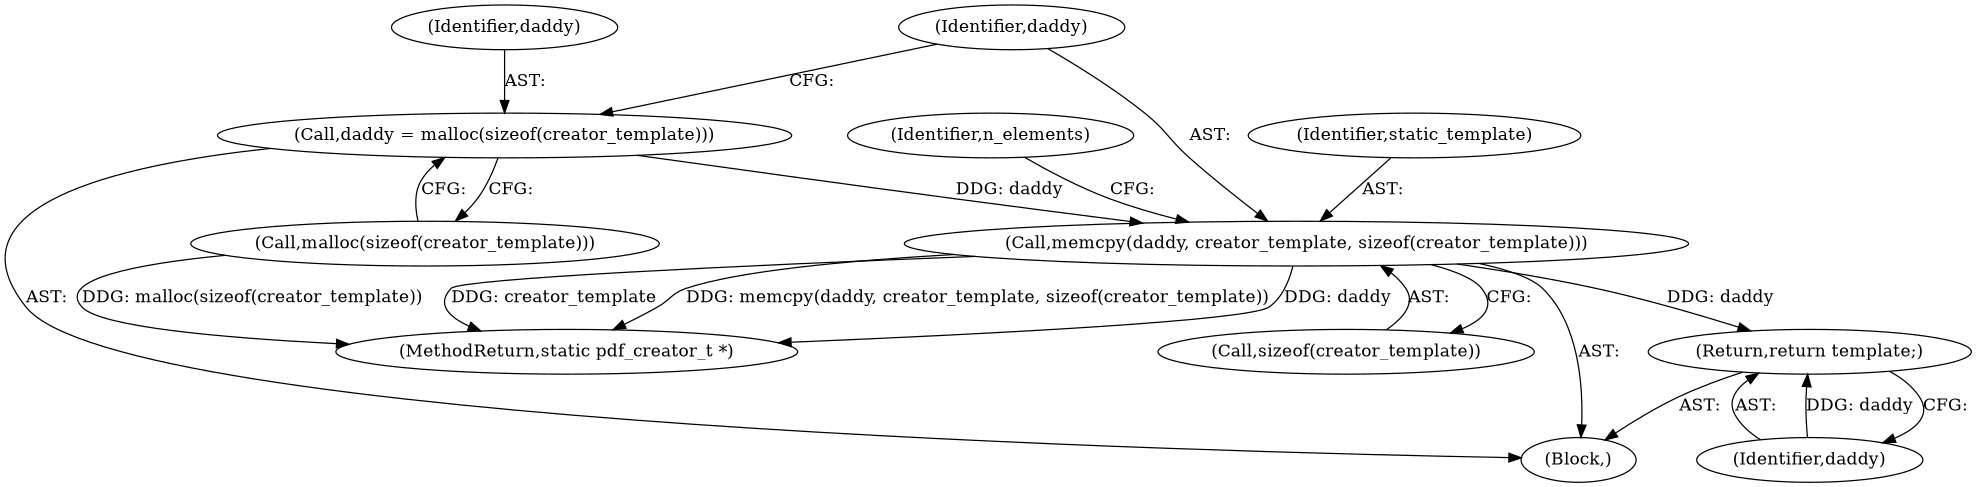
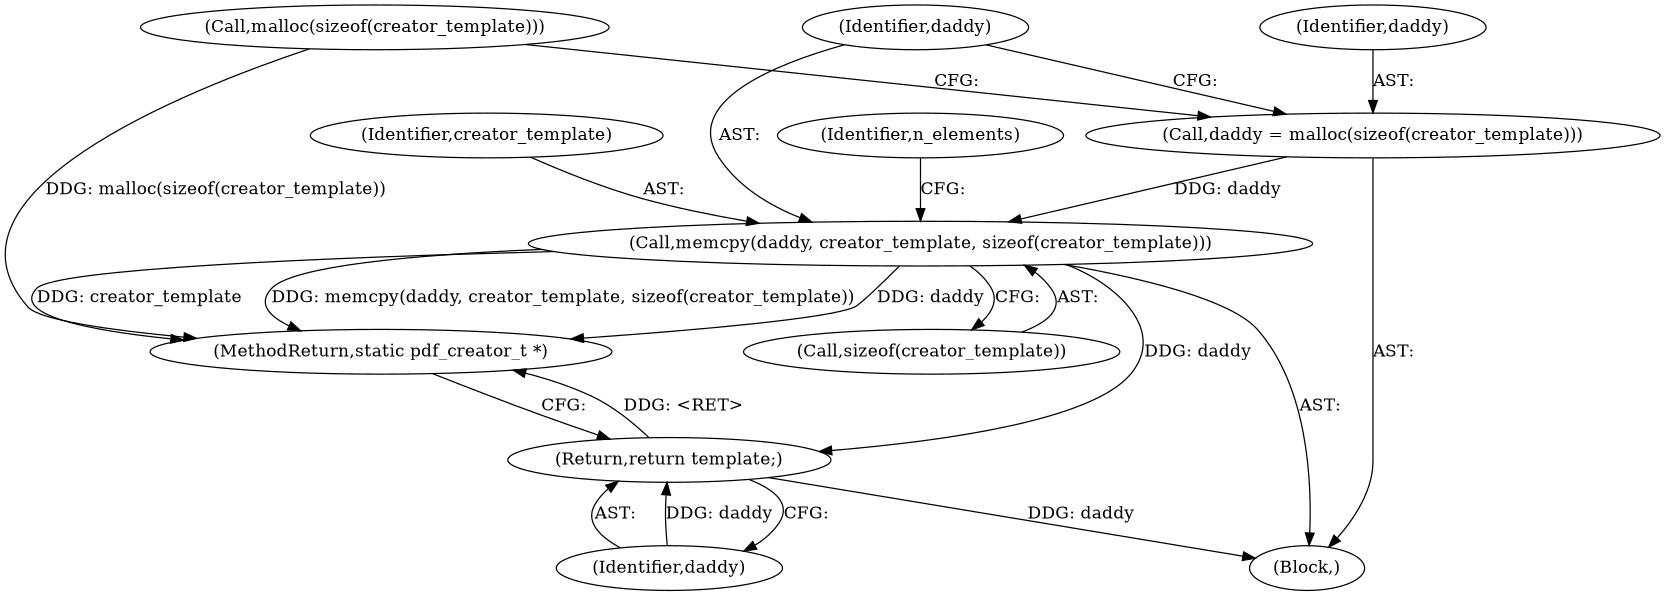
(1414, 135) -> (487, 135)
(485, 187) -> none
none -> (592, 396)
none -> (515, 405)
(1703, 406) -> (1081, 514)
